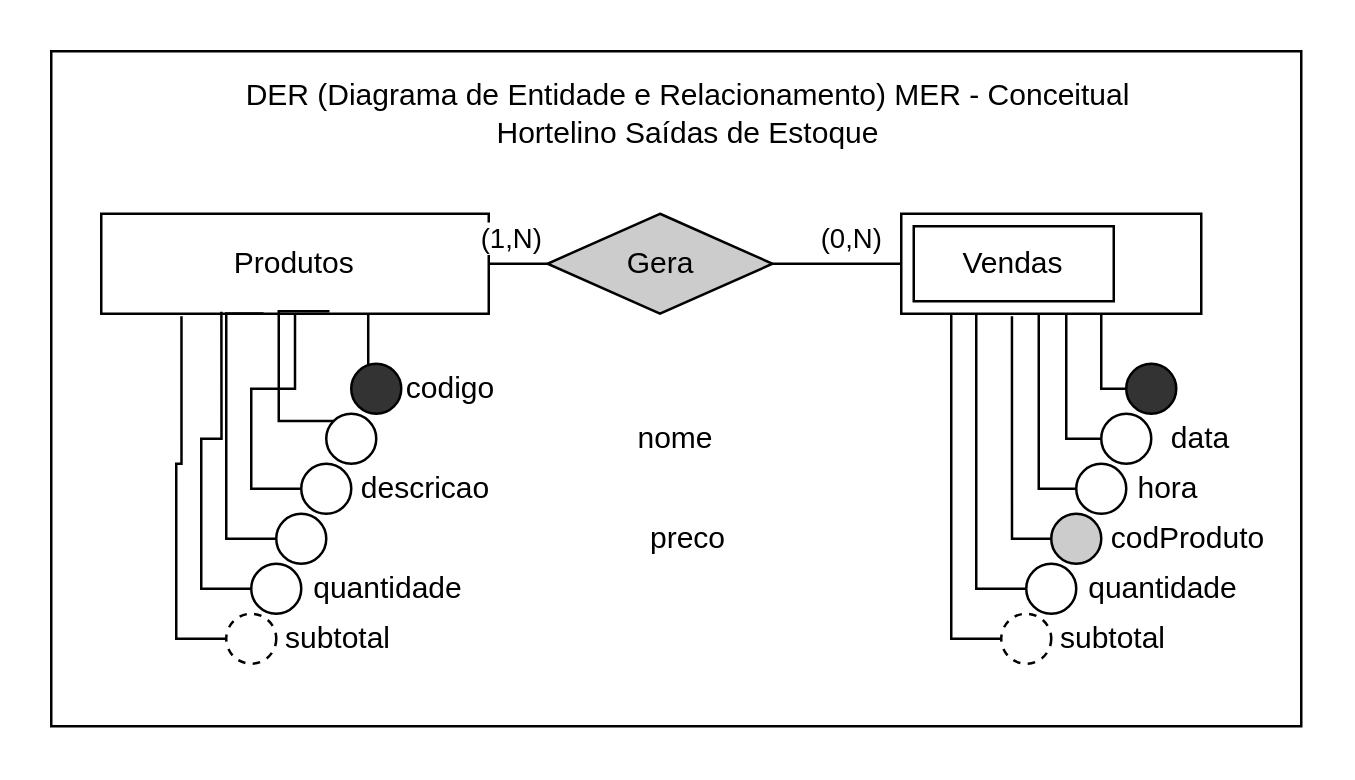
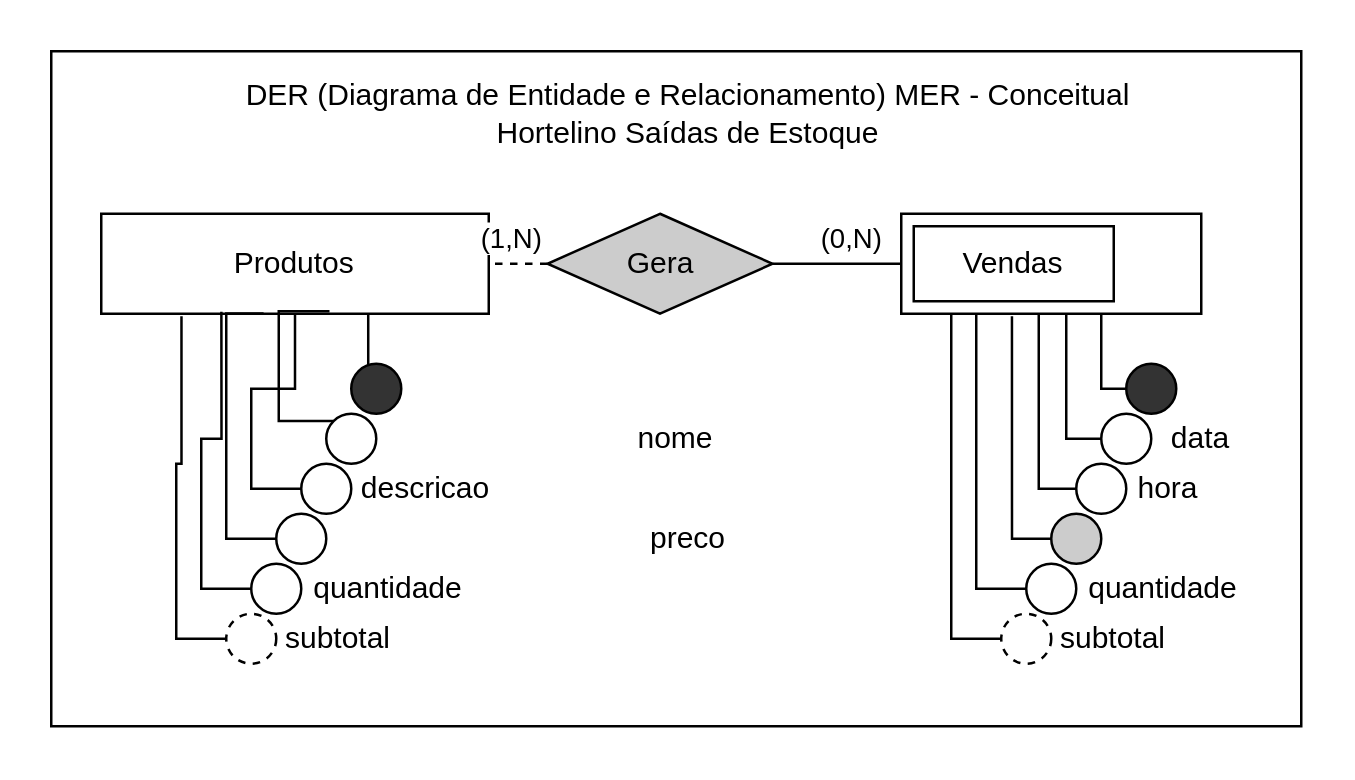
(516, 264) -> (516, 264)
(451, 389) -> none
(1189, 539) -> none
